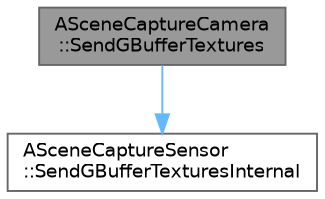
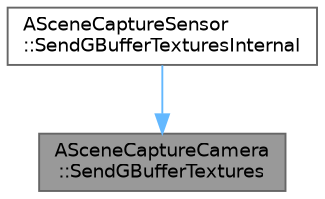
(162, 90) -> (162, 90)
